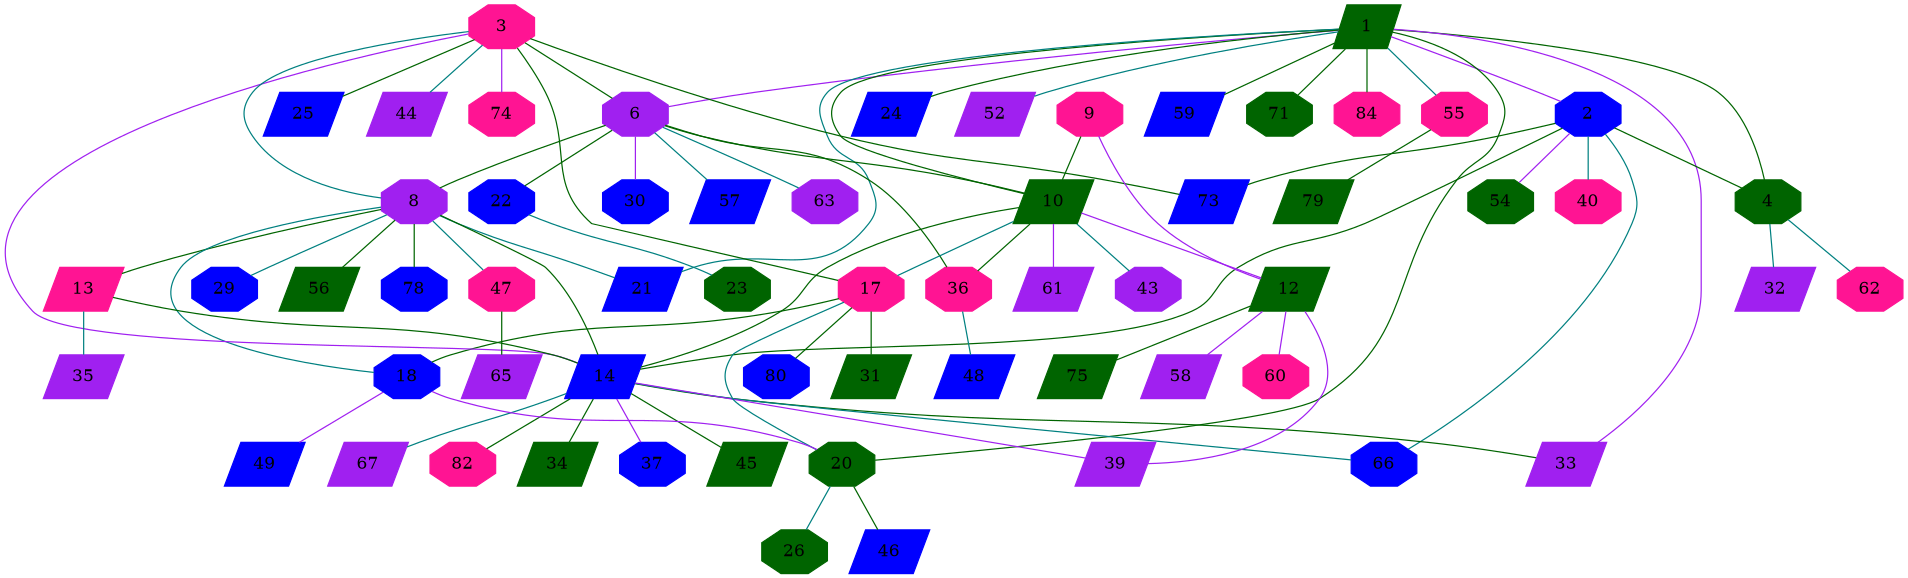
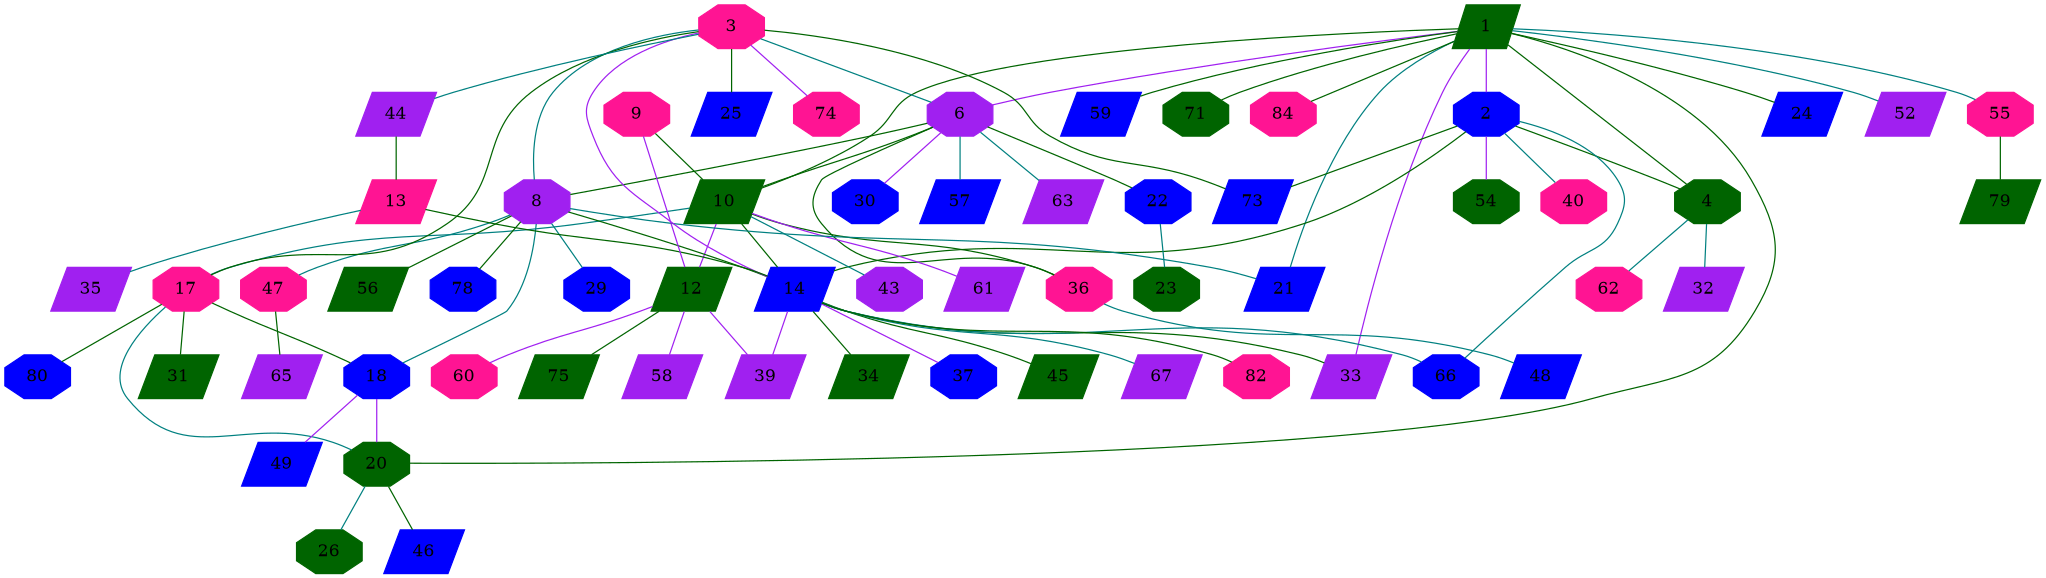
(569, 71) -> (846, 71)
(825, 202) -> (1063, 202)
(251, 238) -> (396, 158)
